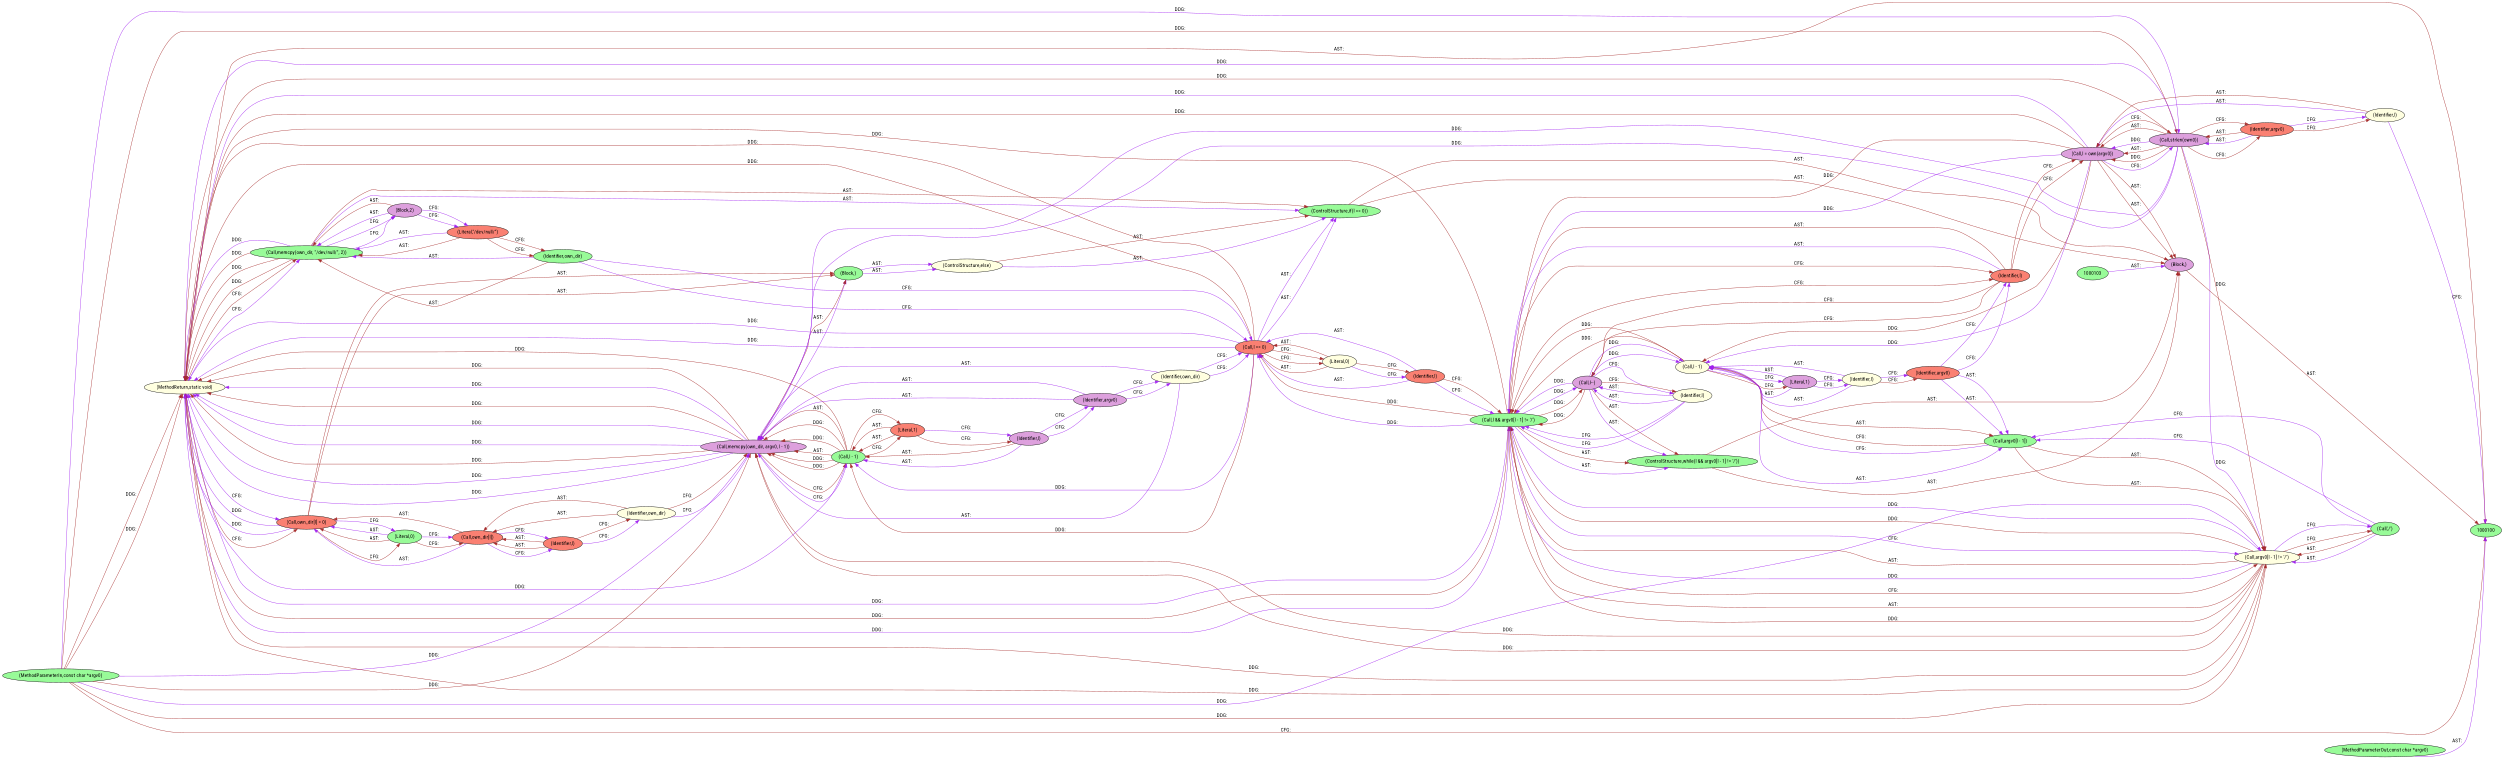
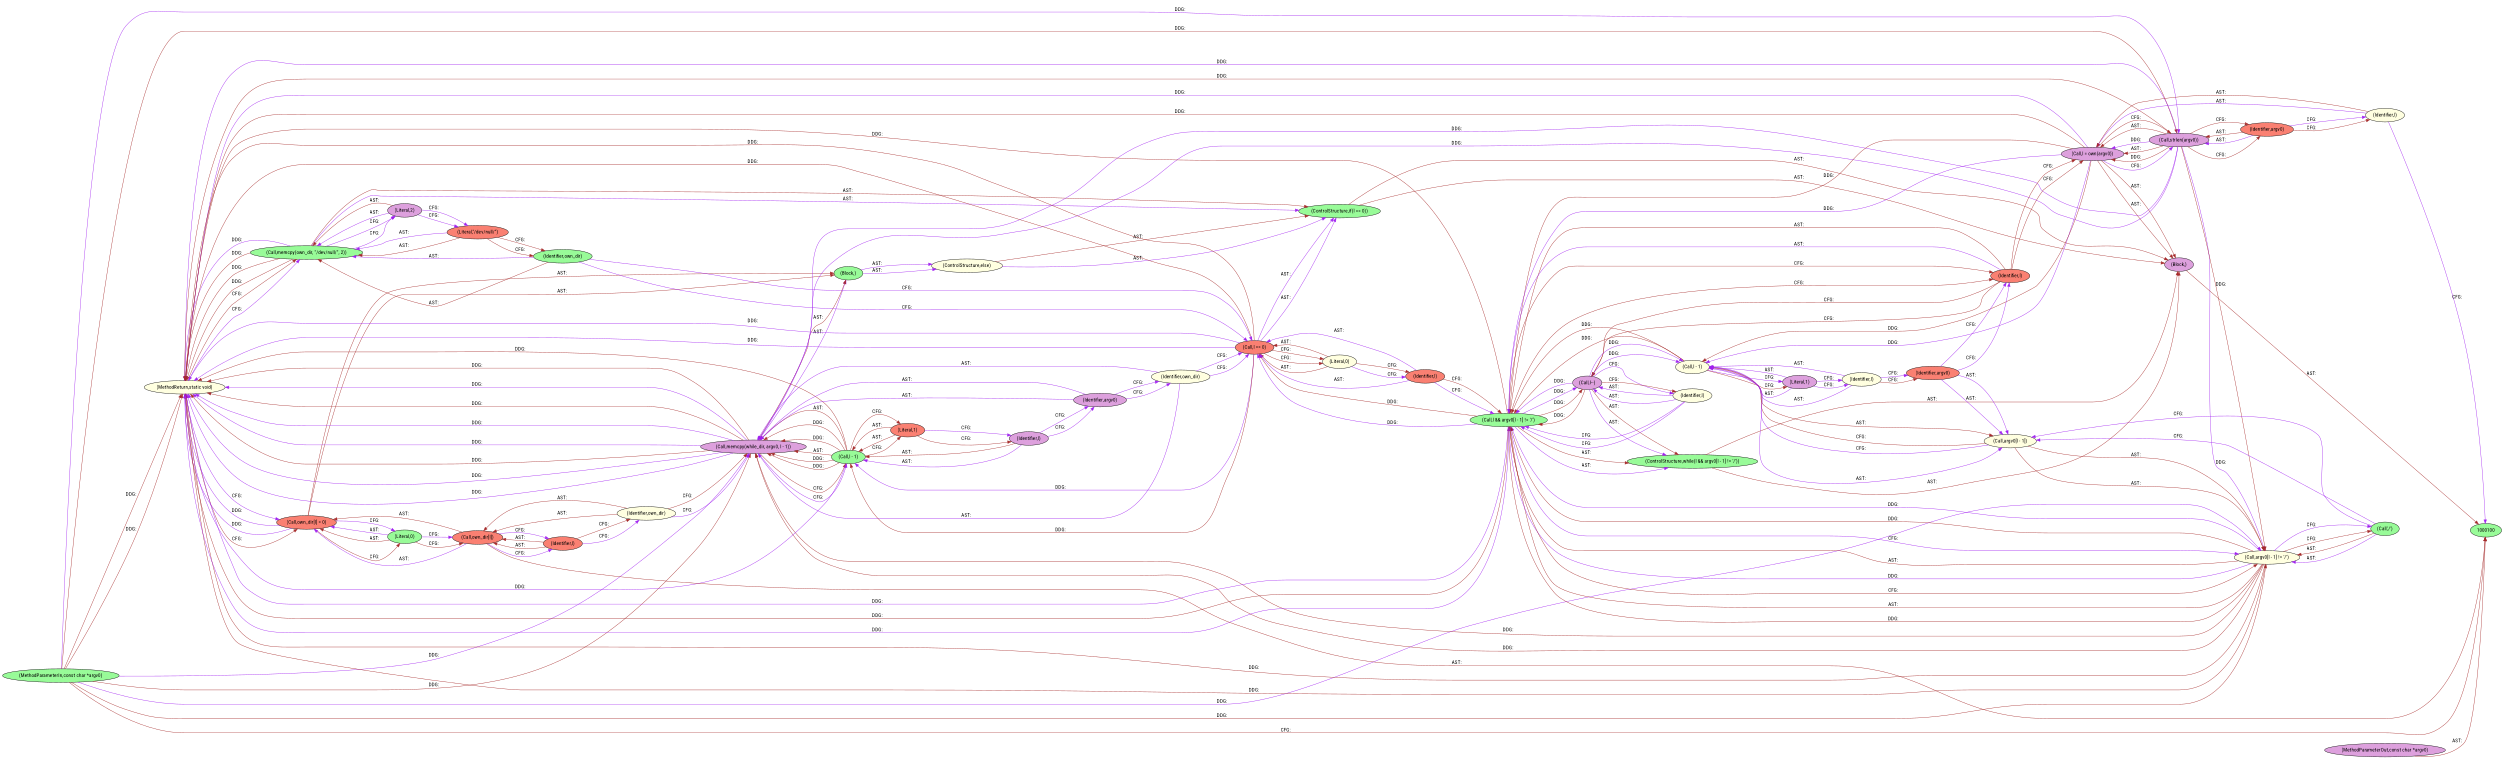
(1425, 57) -> (1541, 666)
(2179, 140) -> (2179, 140)
(405, 210) -> (405, 210)
(2093, 273) -> none
(2010, 441) -> (2010, 441)
(753, 447) -> (753, 447)
(2478, 669) -> (2478, 669)
(2385, 750) -> (2385, 750)
